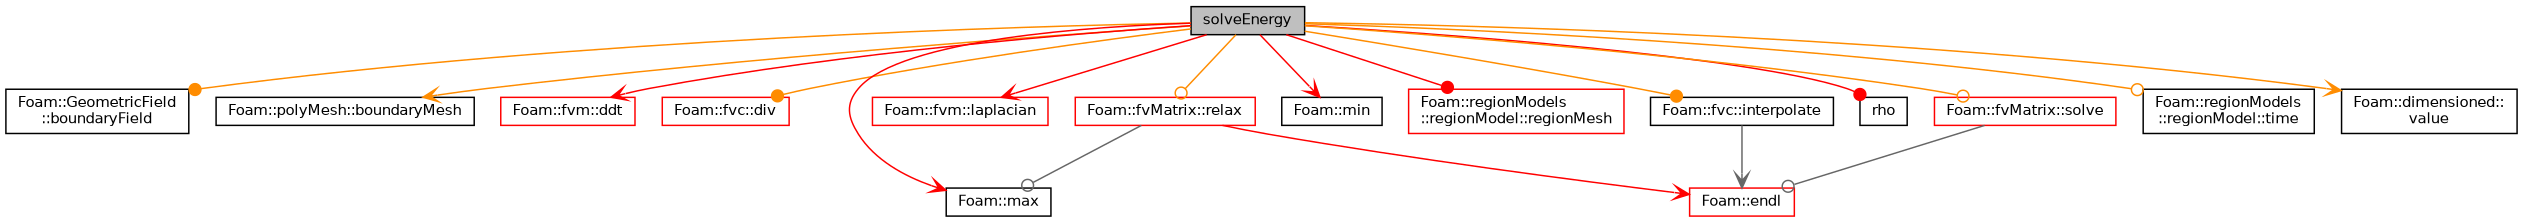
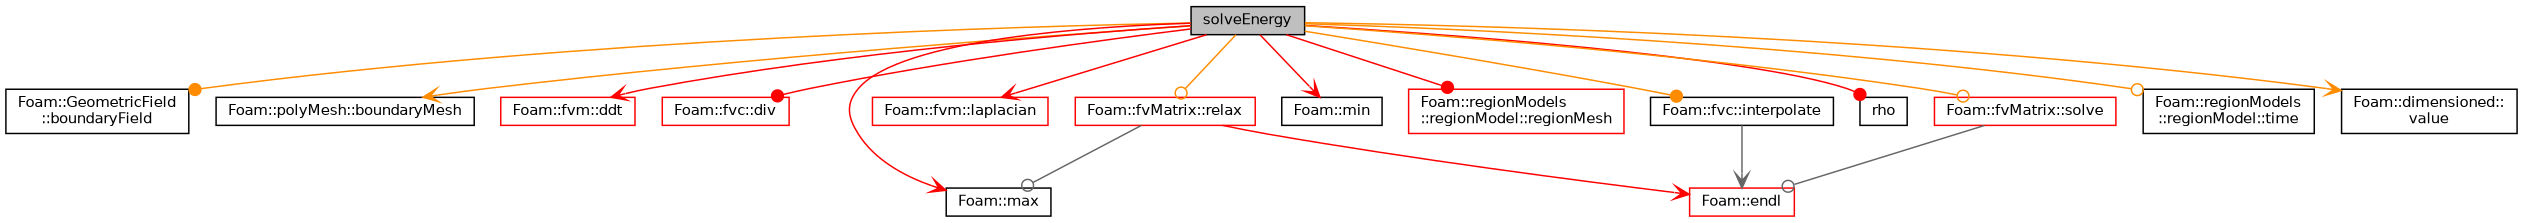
(986, 57) -> (986, 57)
